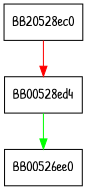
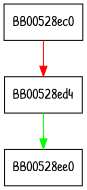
(43, 22) -> (43, 22)
(43, 168) -> (43, 168)
